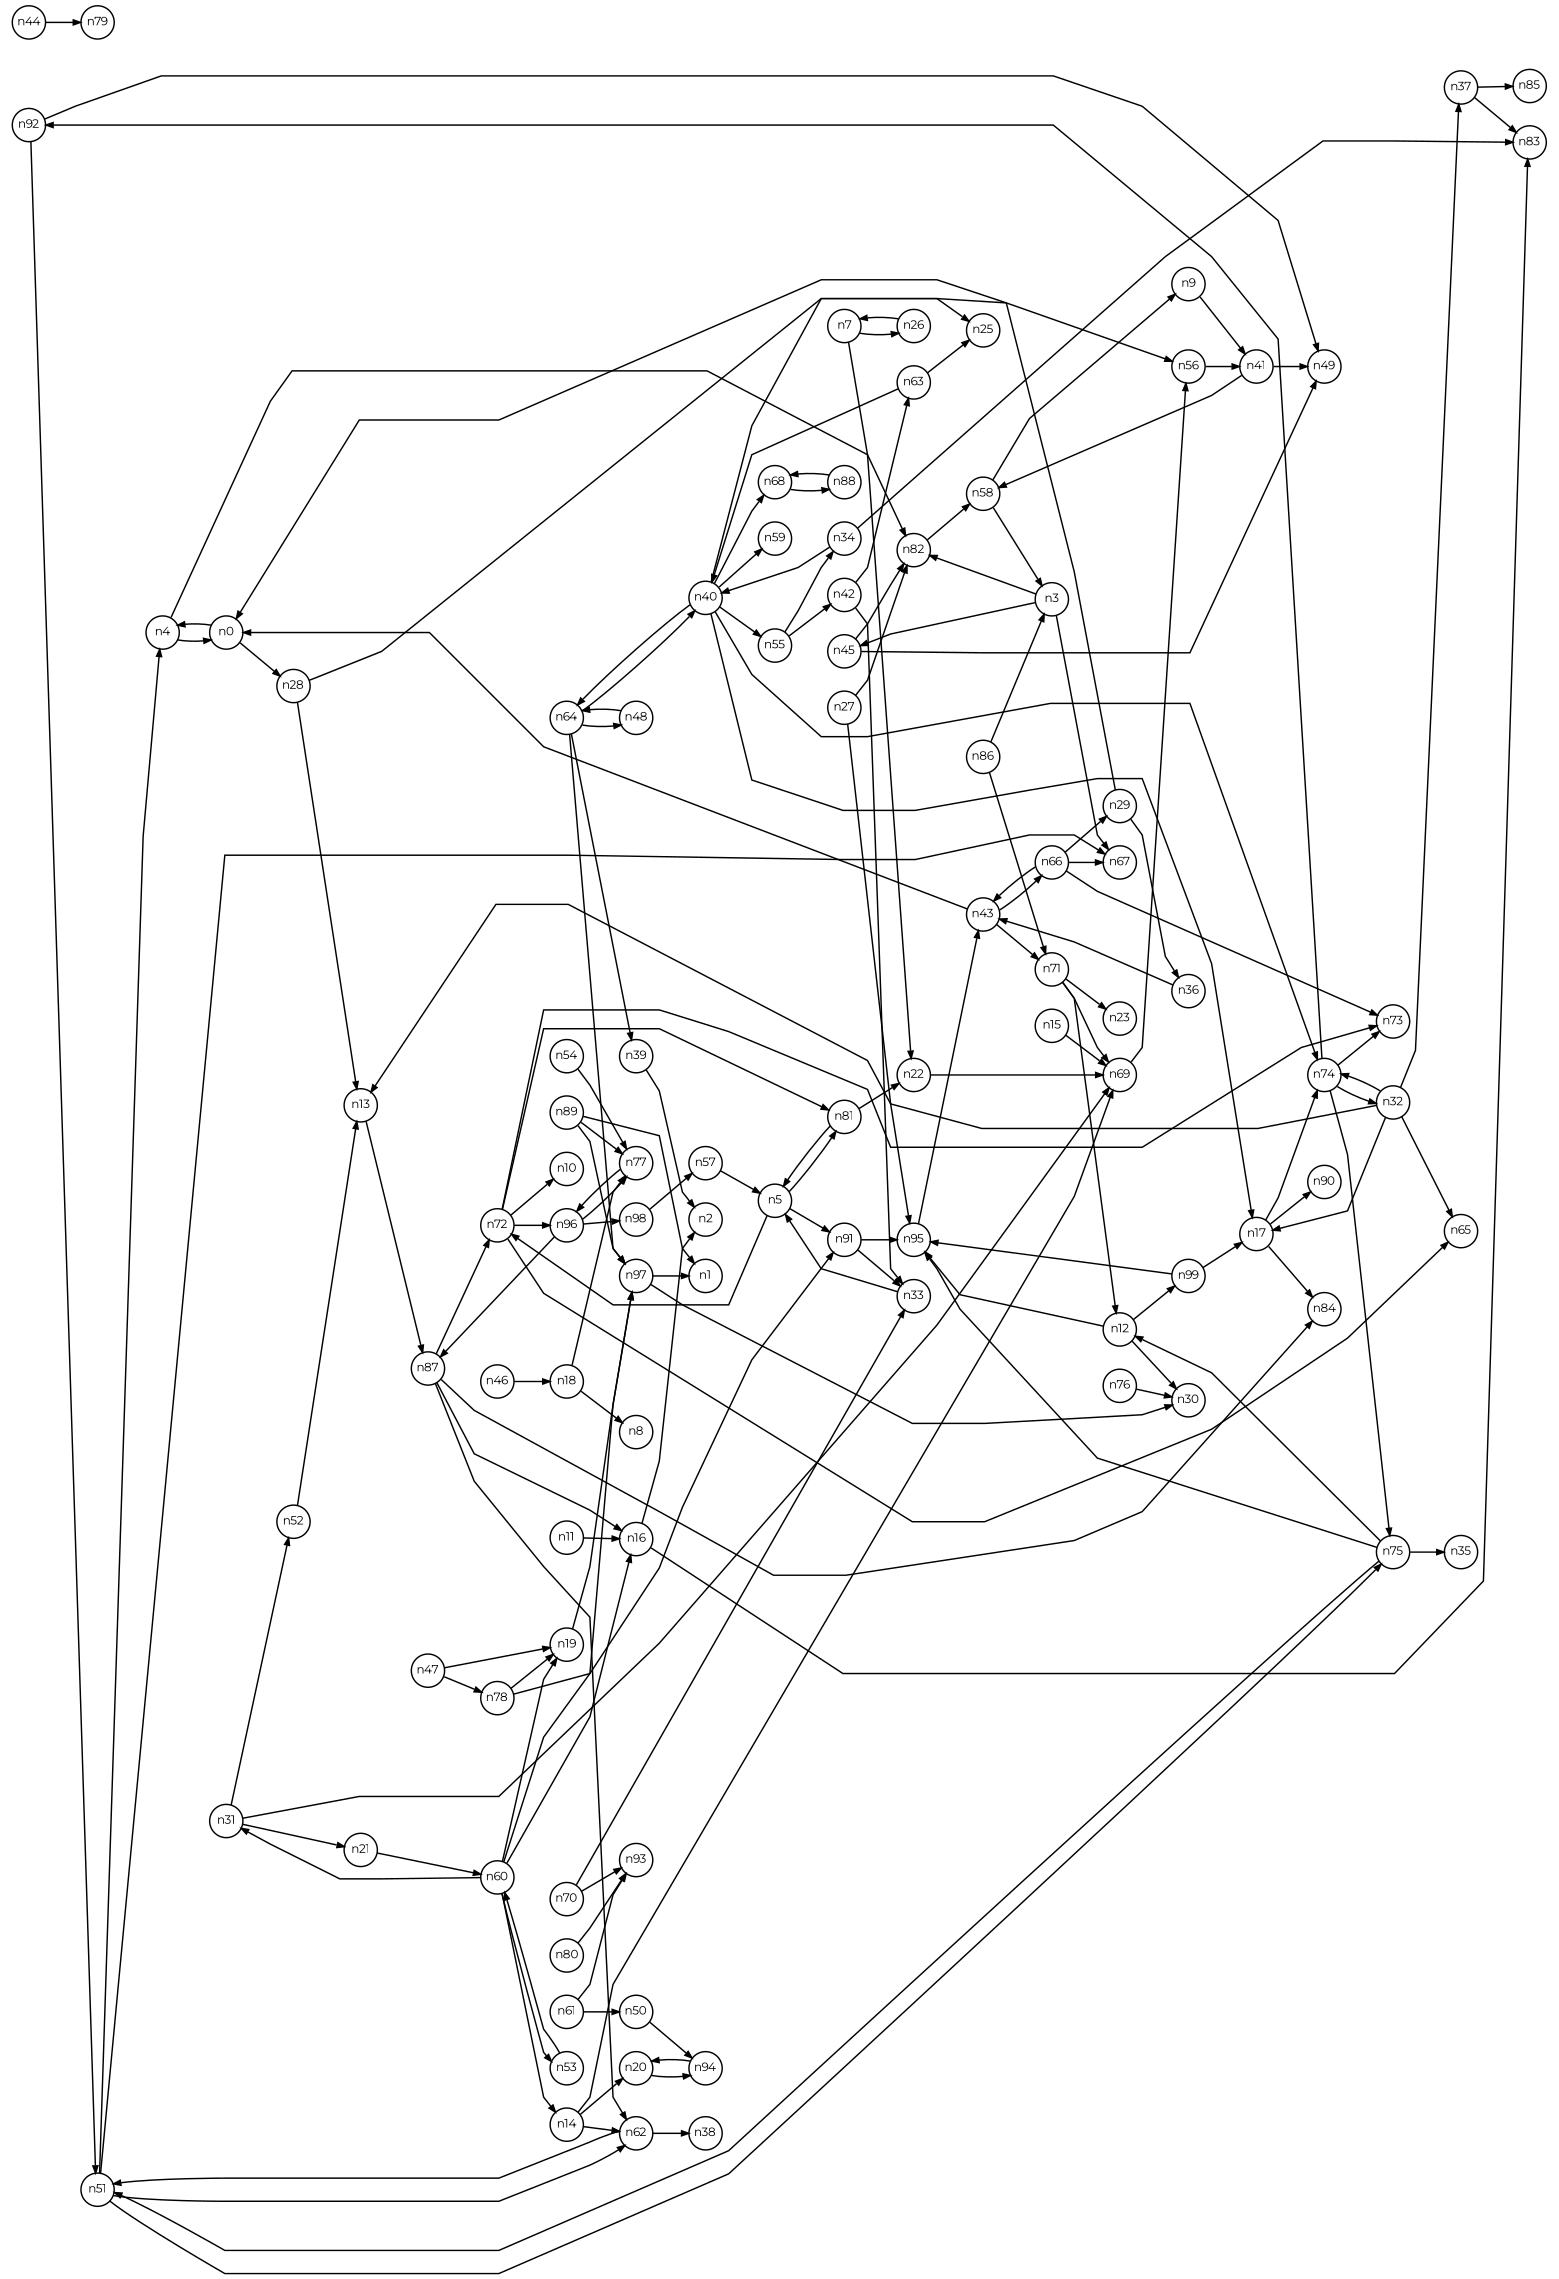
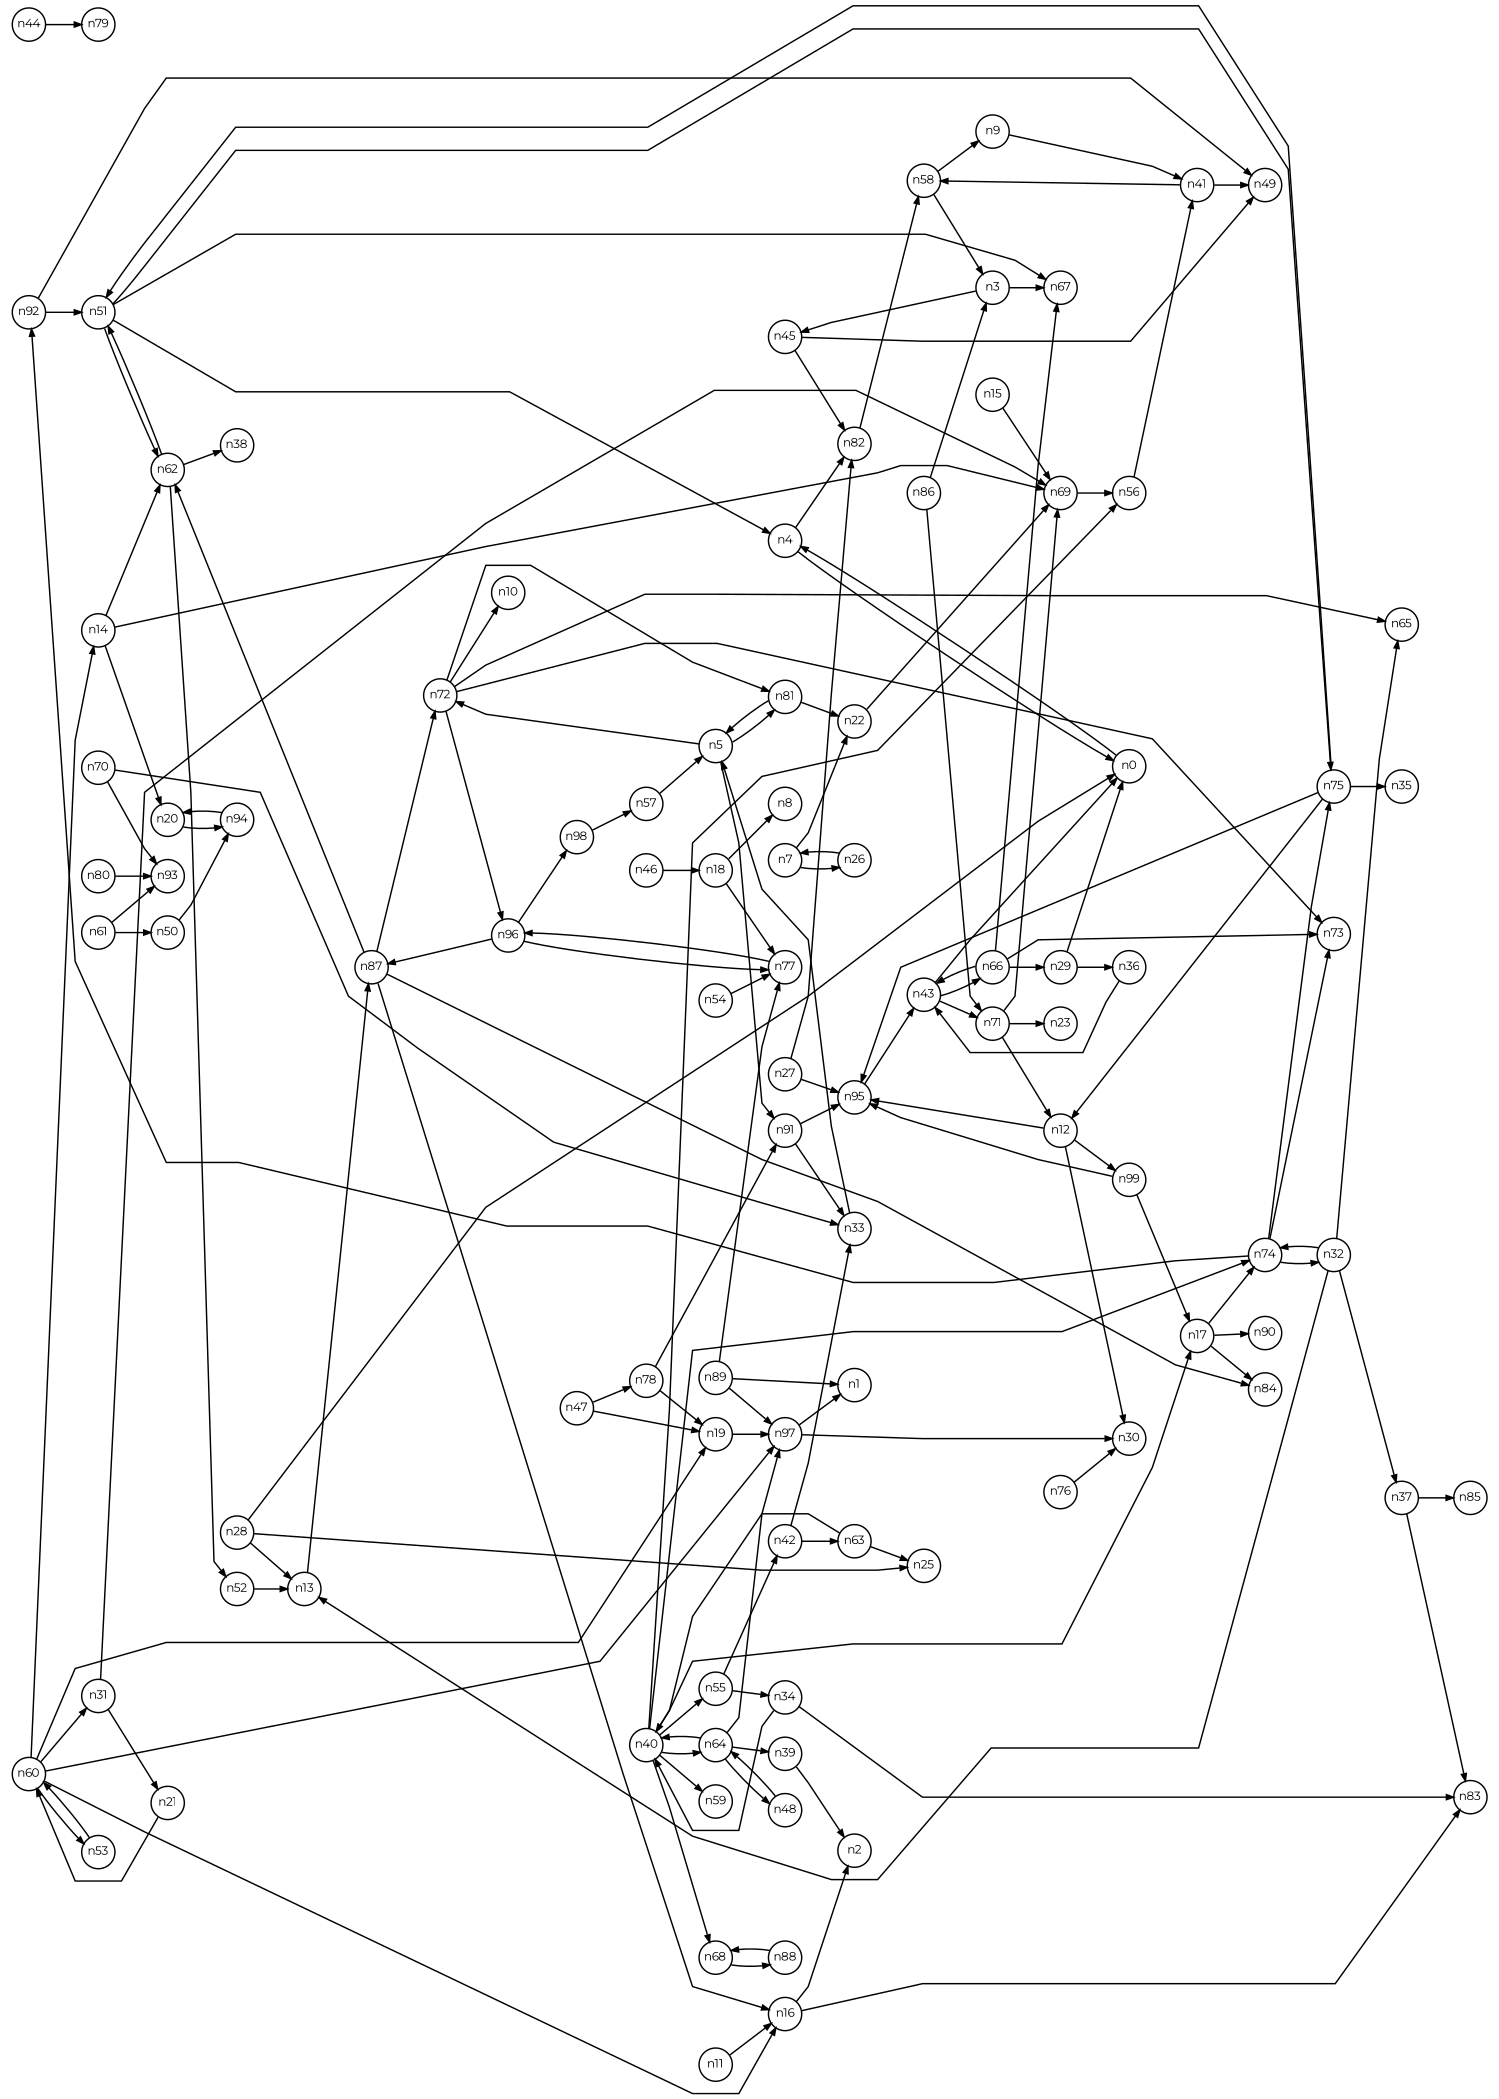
(987, 576) -> none
(257, 657) -> (614, 1123)
(1360, 1181) -> none
(259, 1675) -> (198, 1029)
